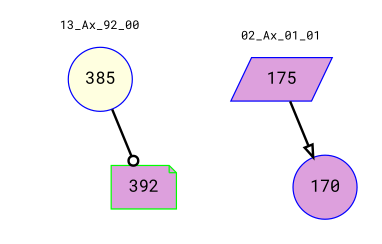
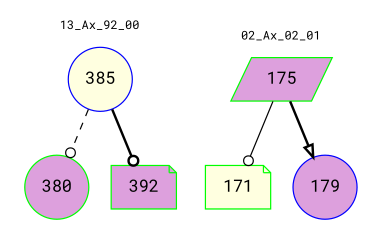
(282, 36) -> (282, 36)
(282, 79) -> (282, 79)
none -> (57, 187)
none -> (238, 187)
(325, 187) -> (325, 187)
